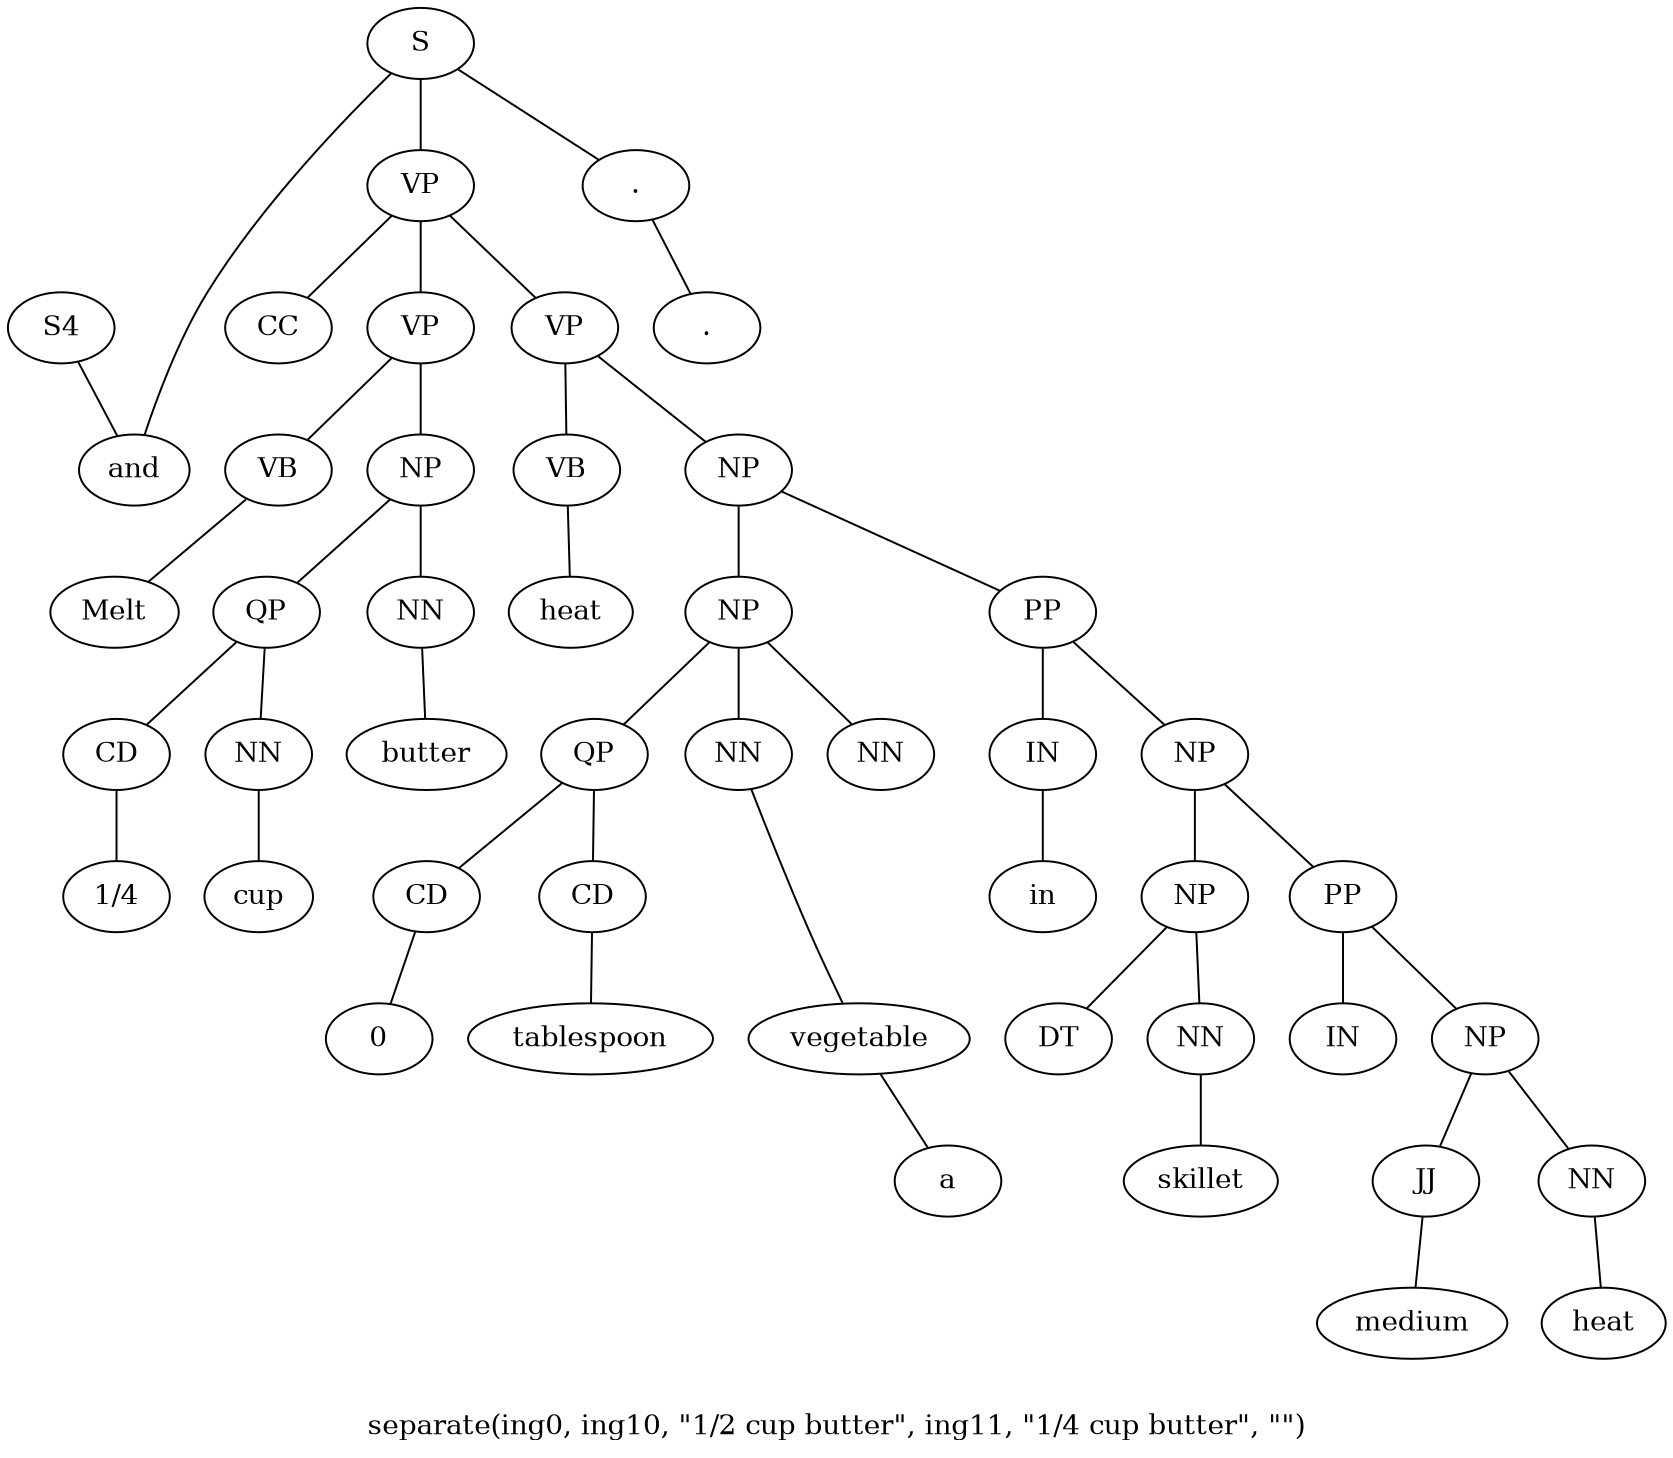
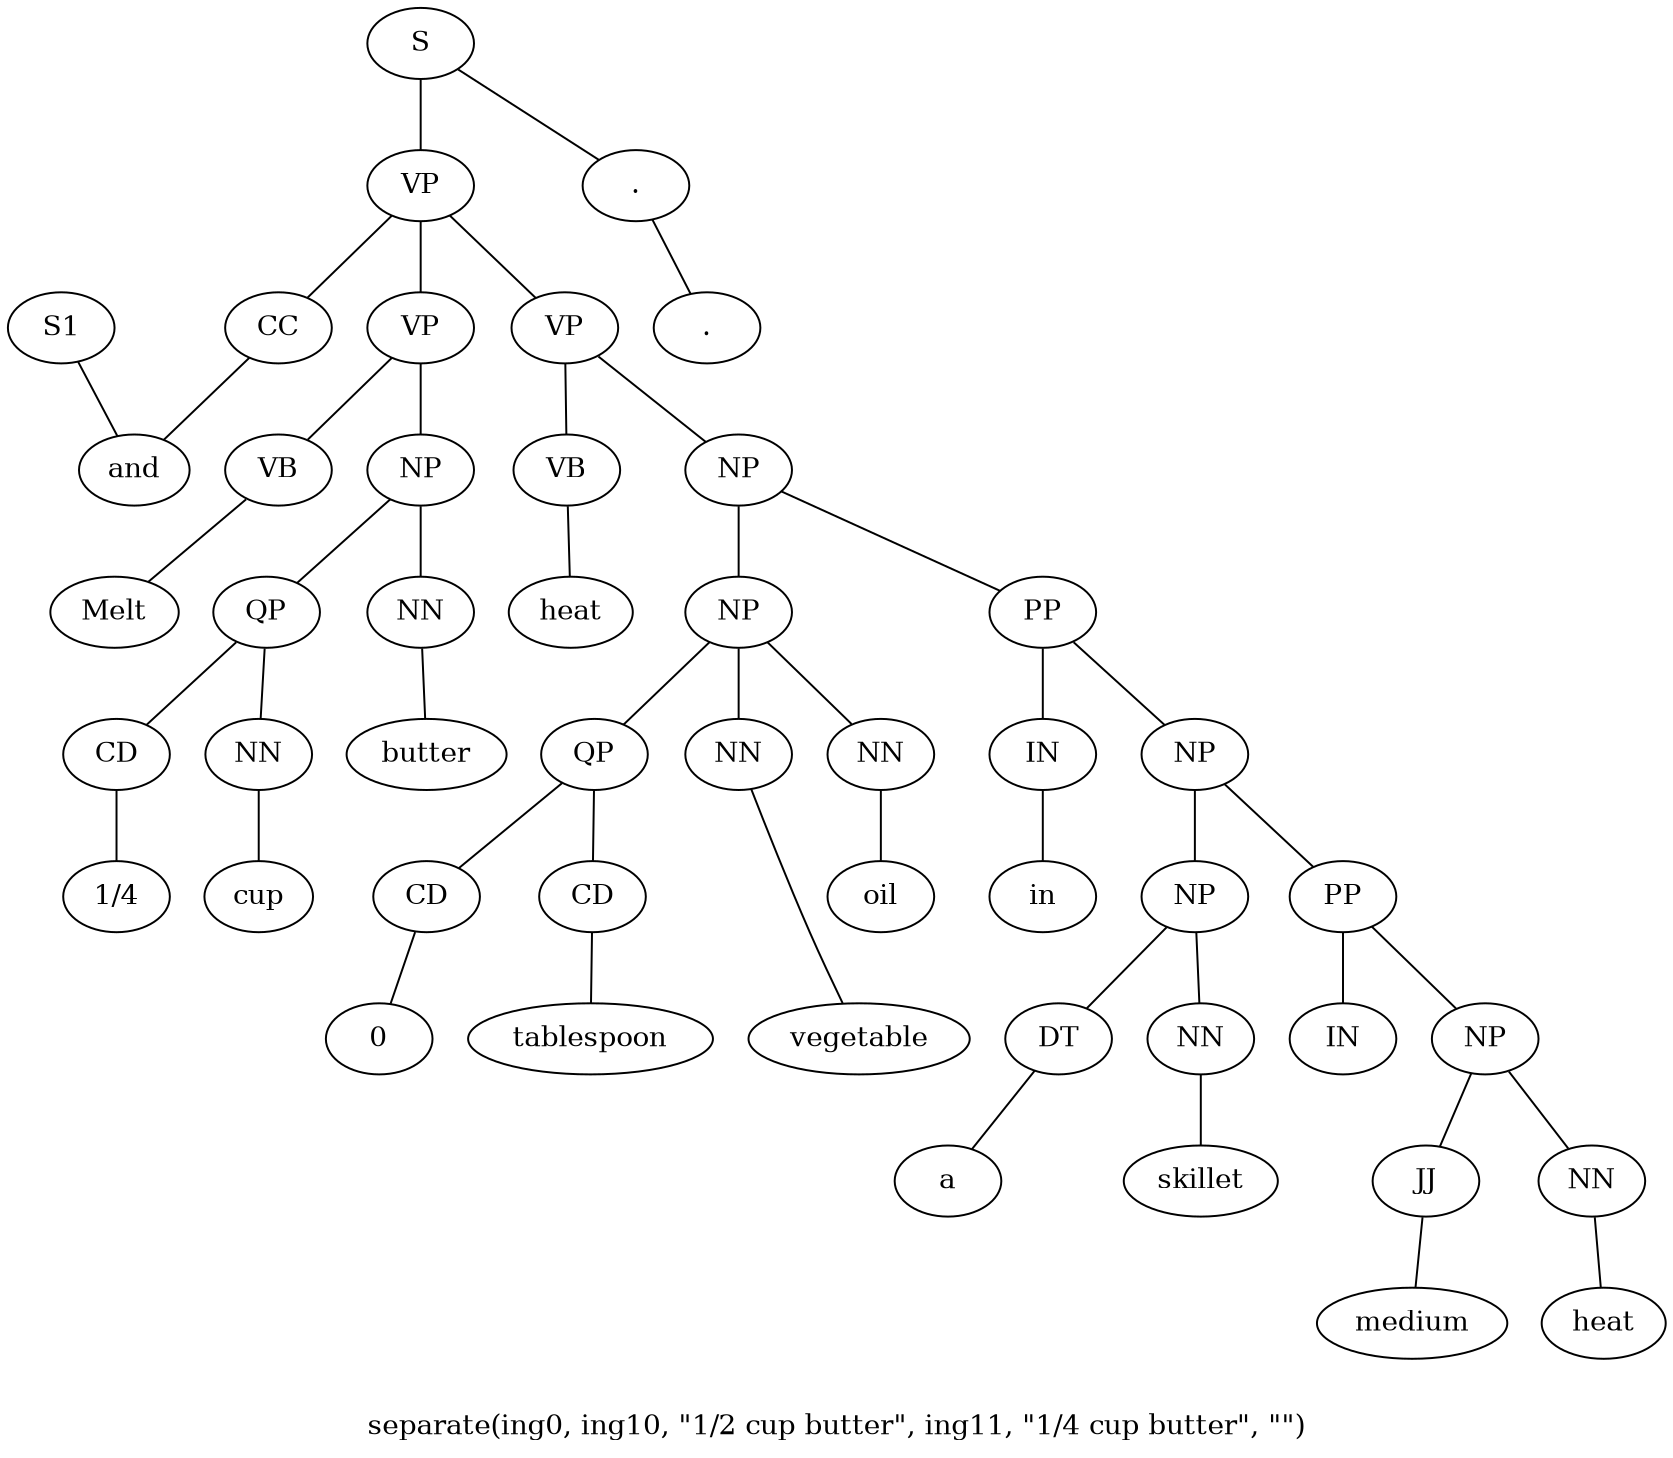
(244, 239) -> (207, 399)
(61, 328) -> (61, 328)
none -> (881, 897)
(904, 1111) -> (1003, 1110)
